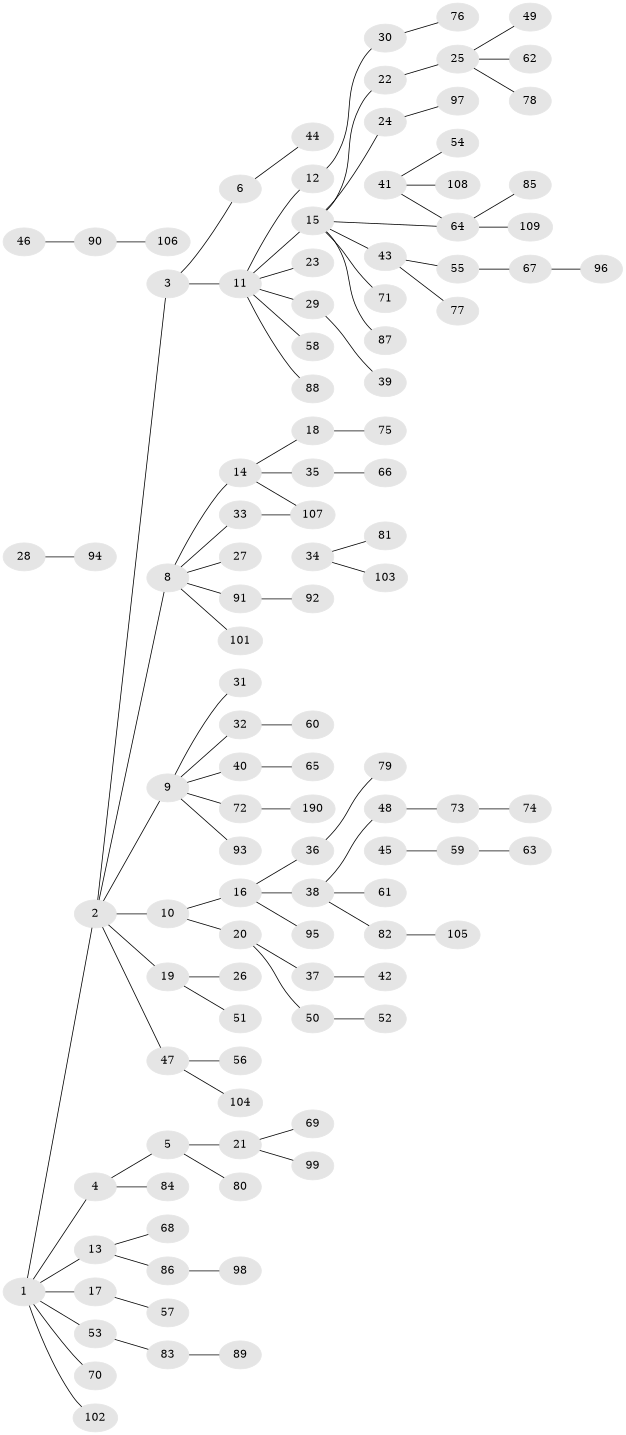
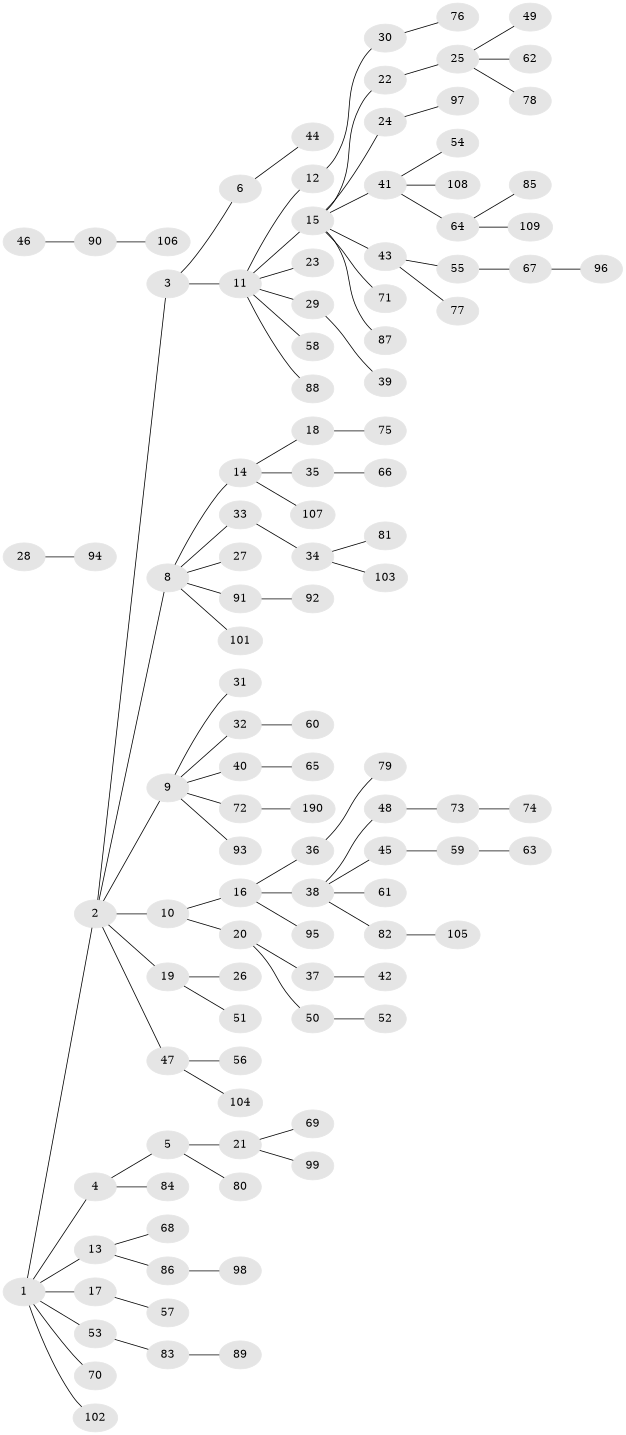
(385, 224) -> (349, 203)
(276, 515) -> (277, 536)
none -> (349, 872)
